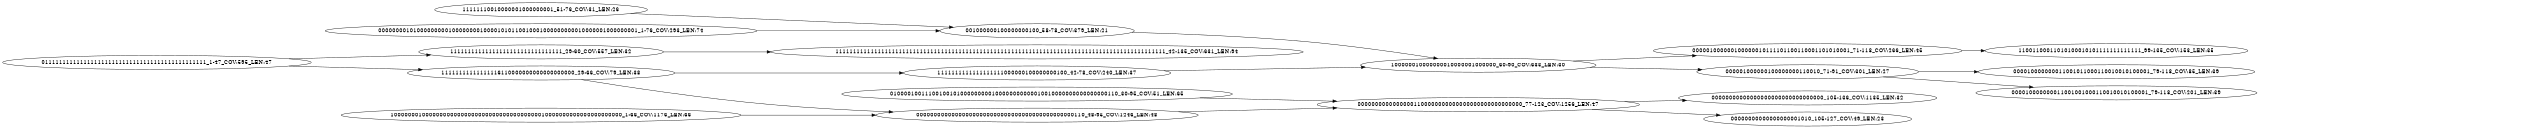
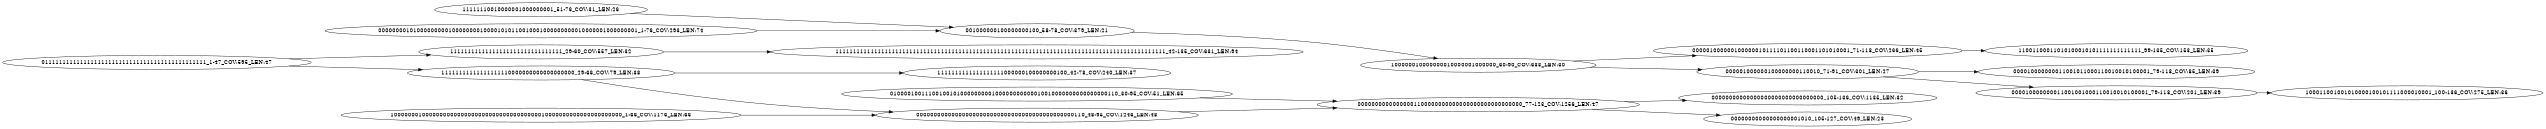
(1263, 69) -> none
(541, 73) -> (541, 73)
none -> (2407, 93)
